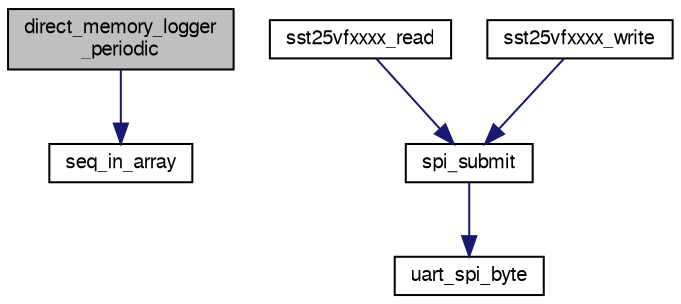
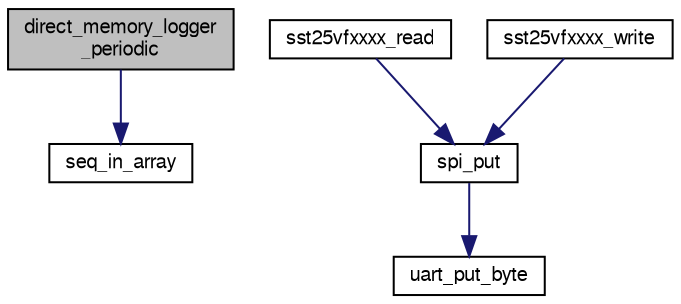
(469, 163) -> (469, 163)
(469, 276) -> (469, 276)
